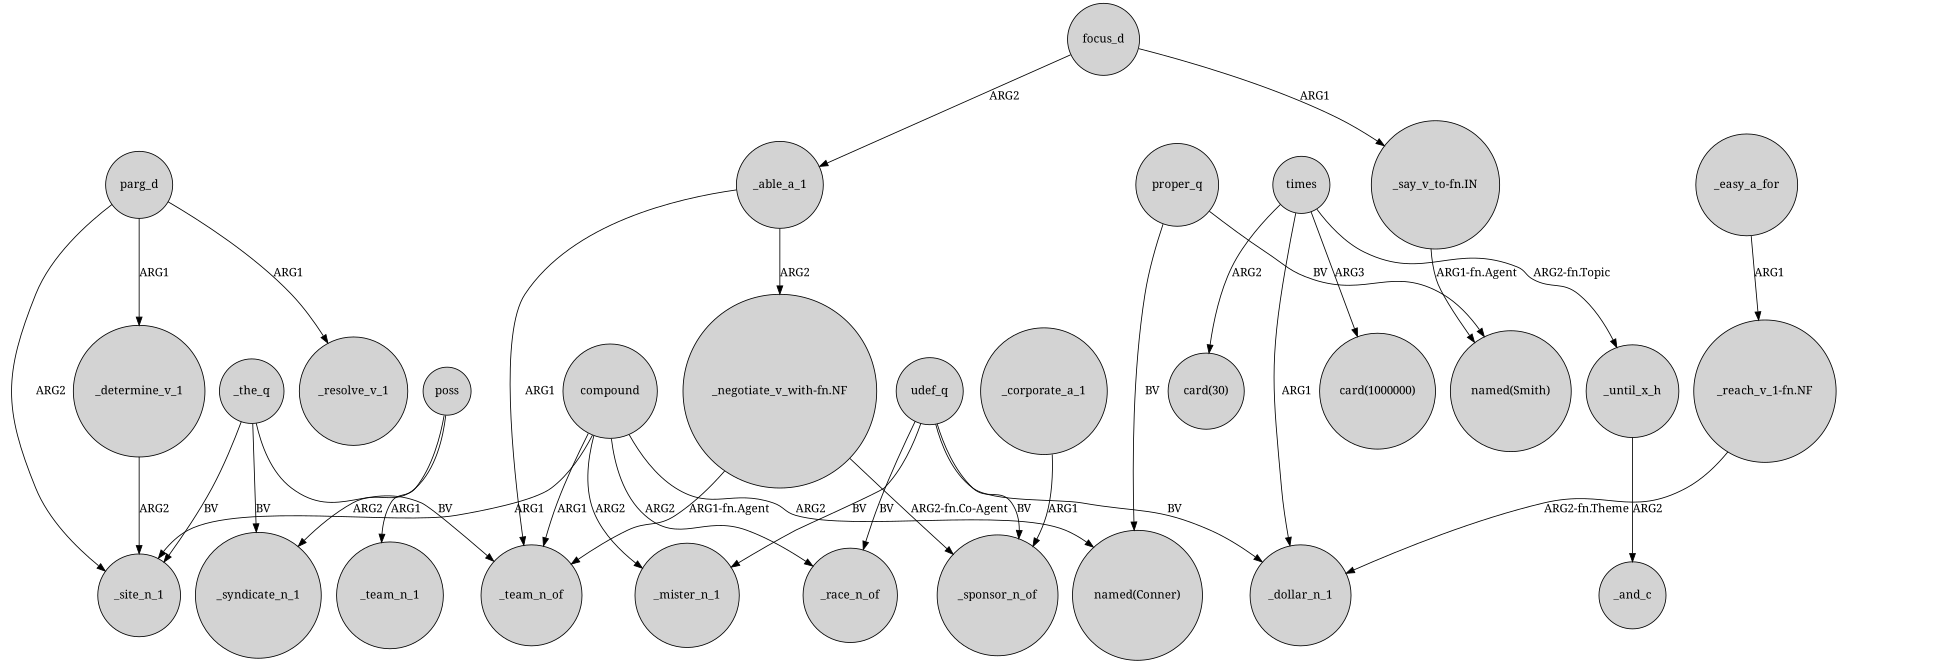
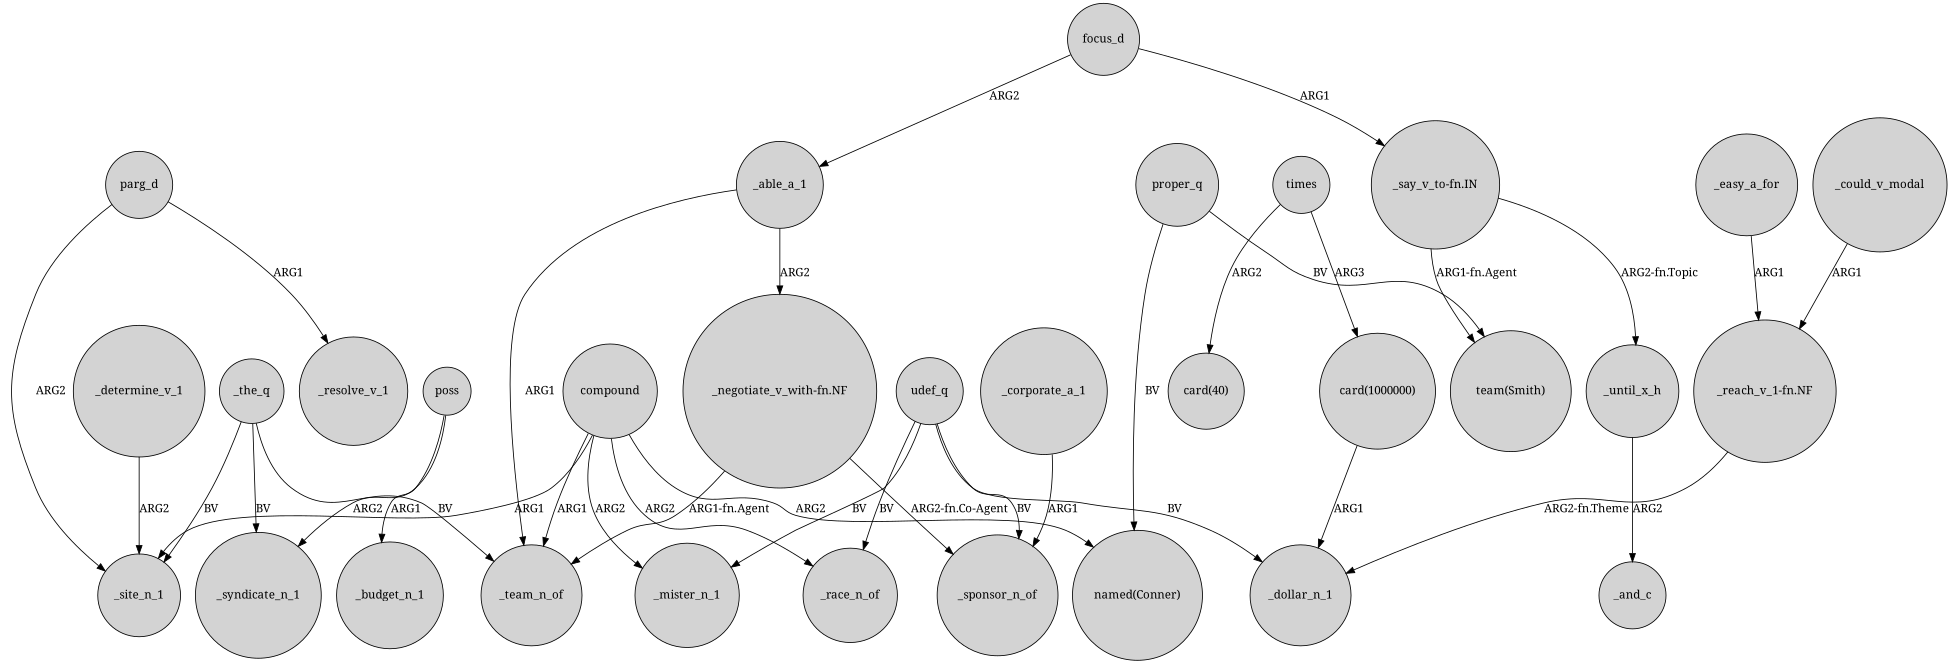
none -> (1880, 185)
(1471, 258) -> (1592, 244)
(139, 268) -> none
(1274, 375) -> (1339, 493)
(1206, 391) -> (1206, 391)
(1511, 391) -> (1511, 391)
(390, 595) -> (390, 595)
